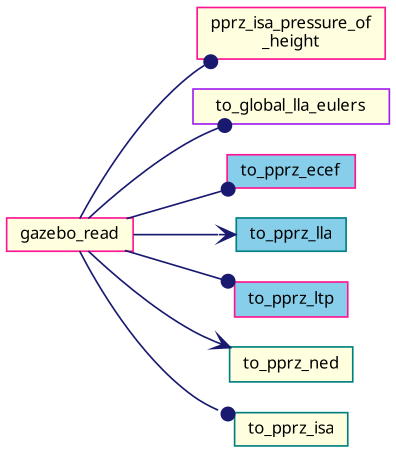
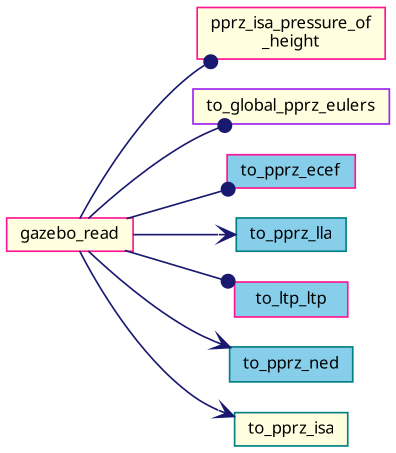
(291, 106) -> (291, 106)
(291, 300) -> (291, 300)
(137, 341) -> (137, 341)
(291, 364) -> (291, 364)
